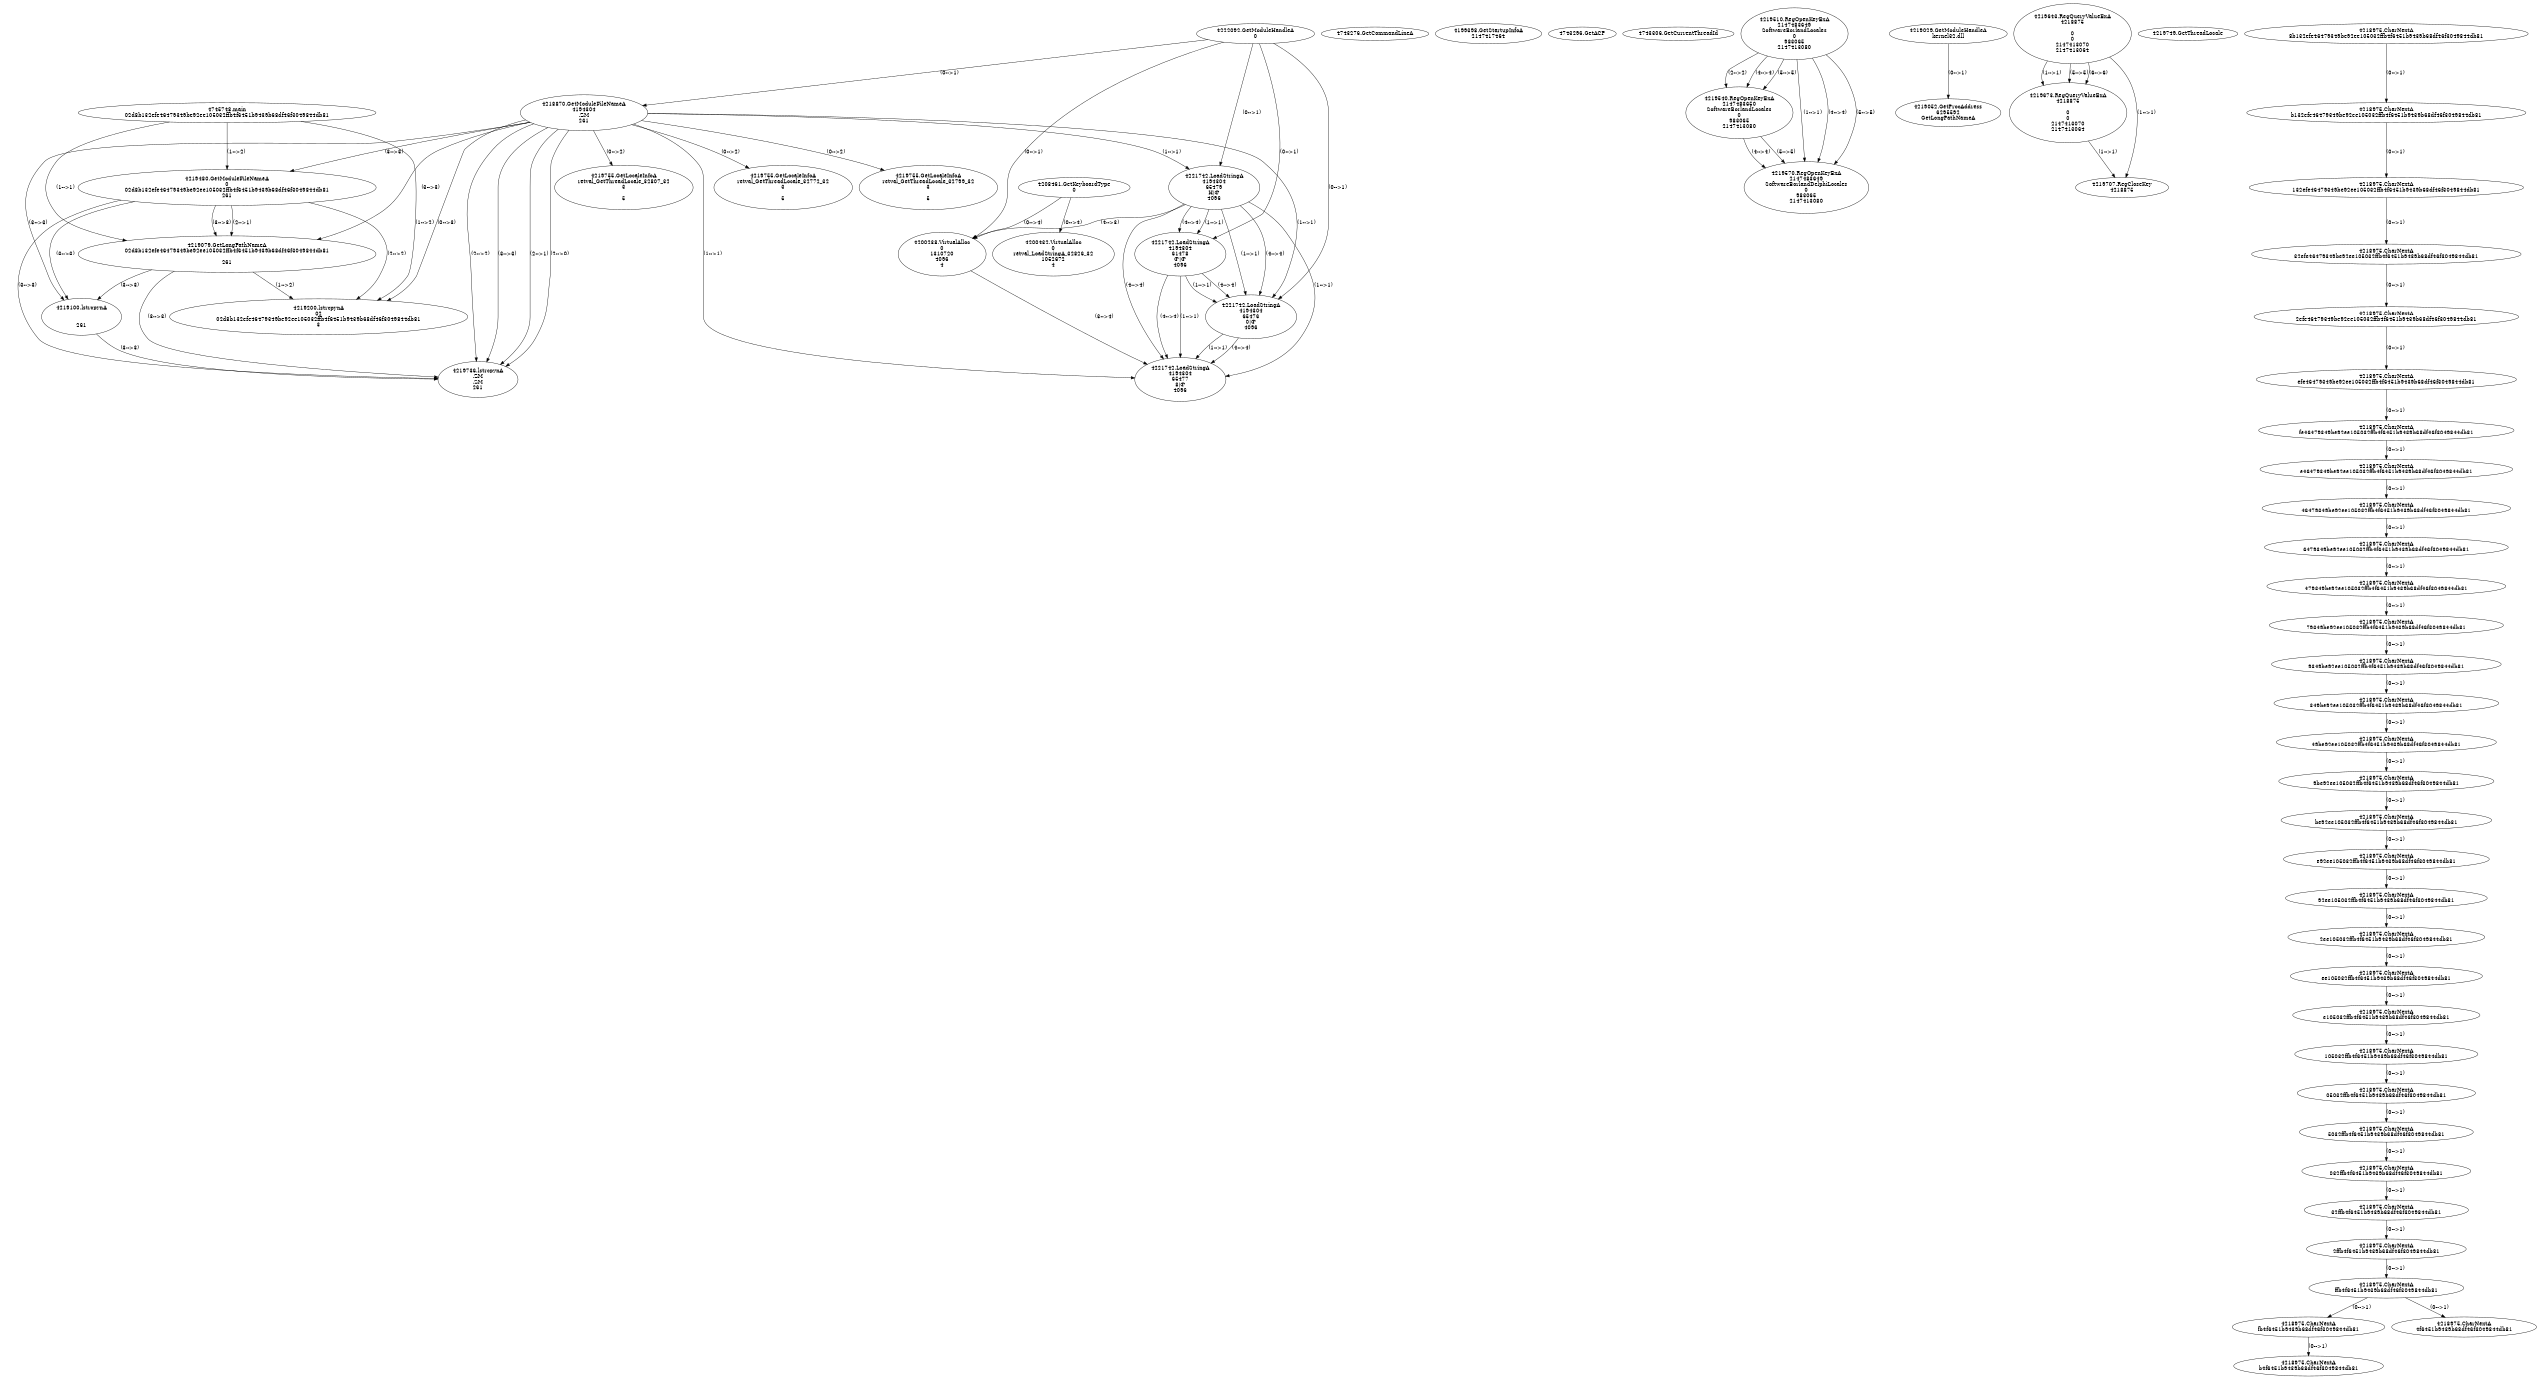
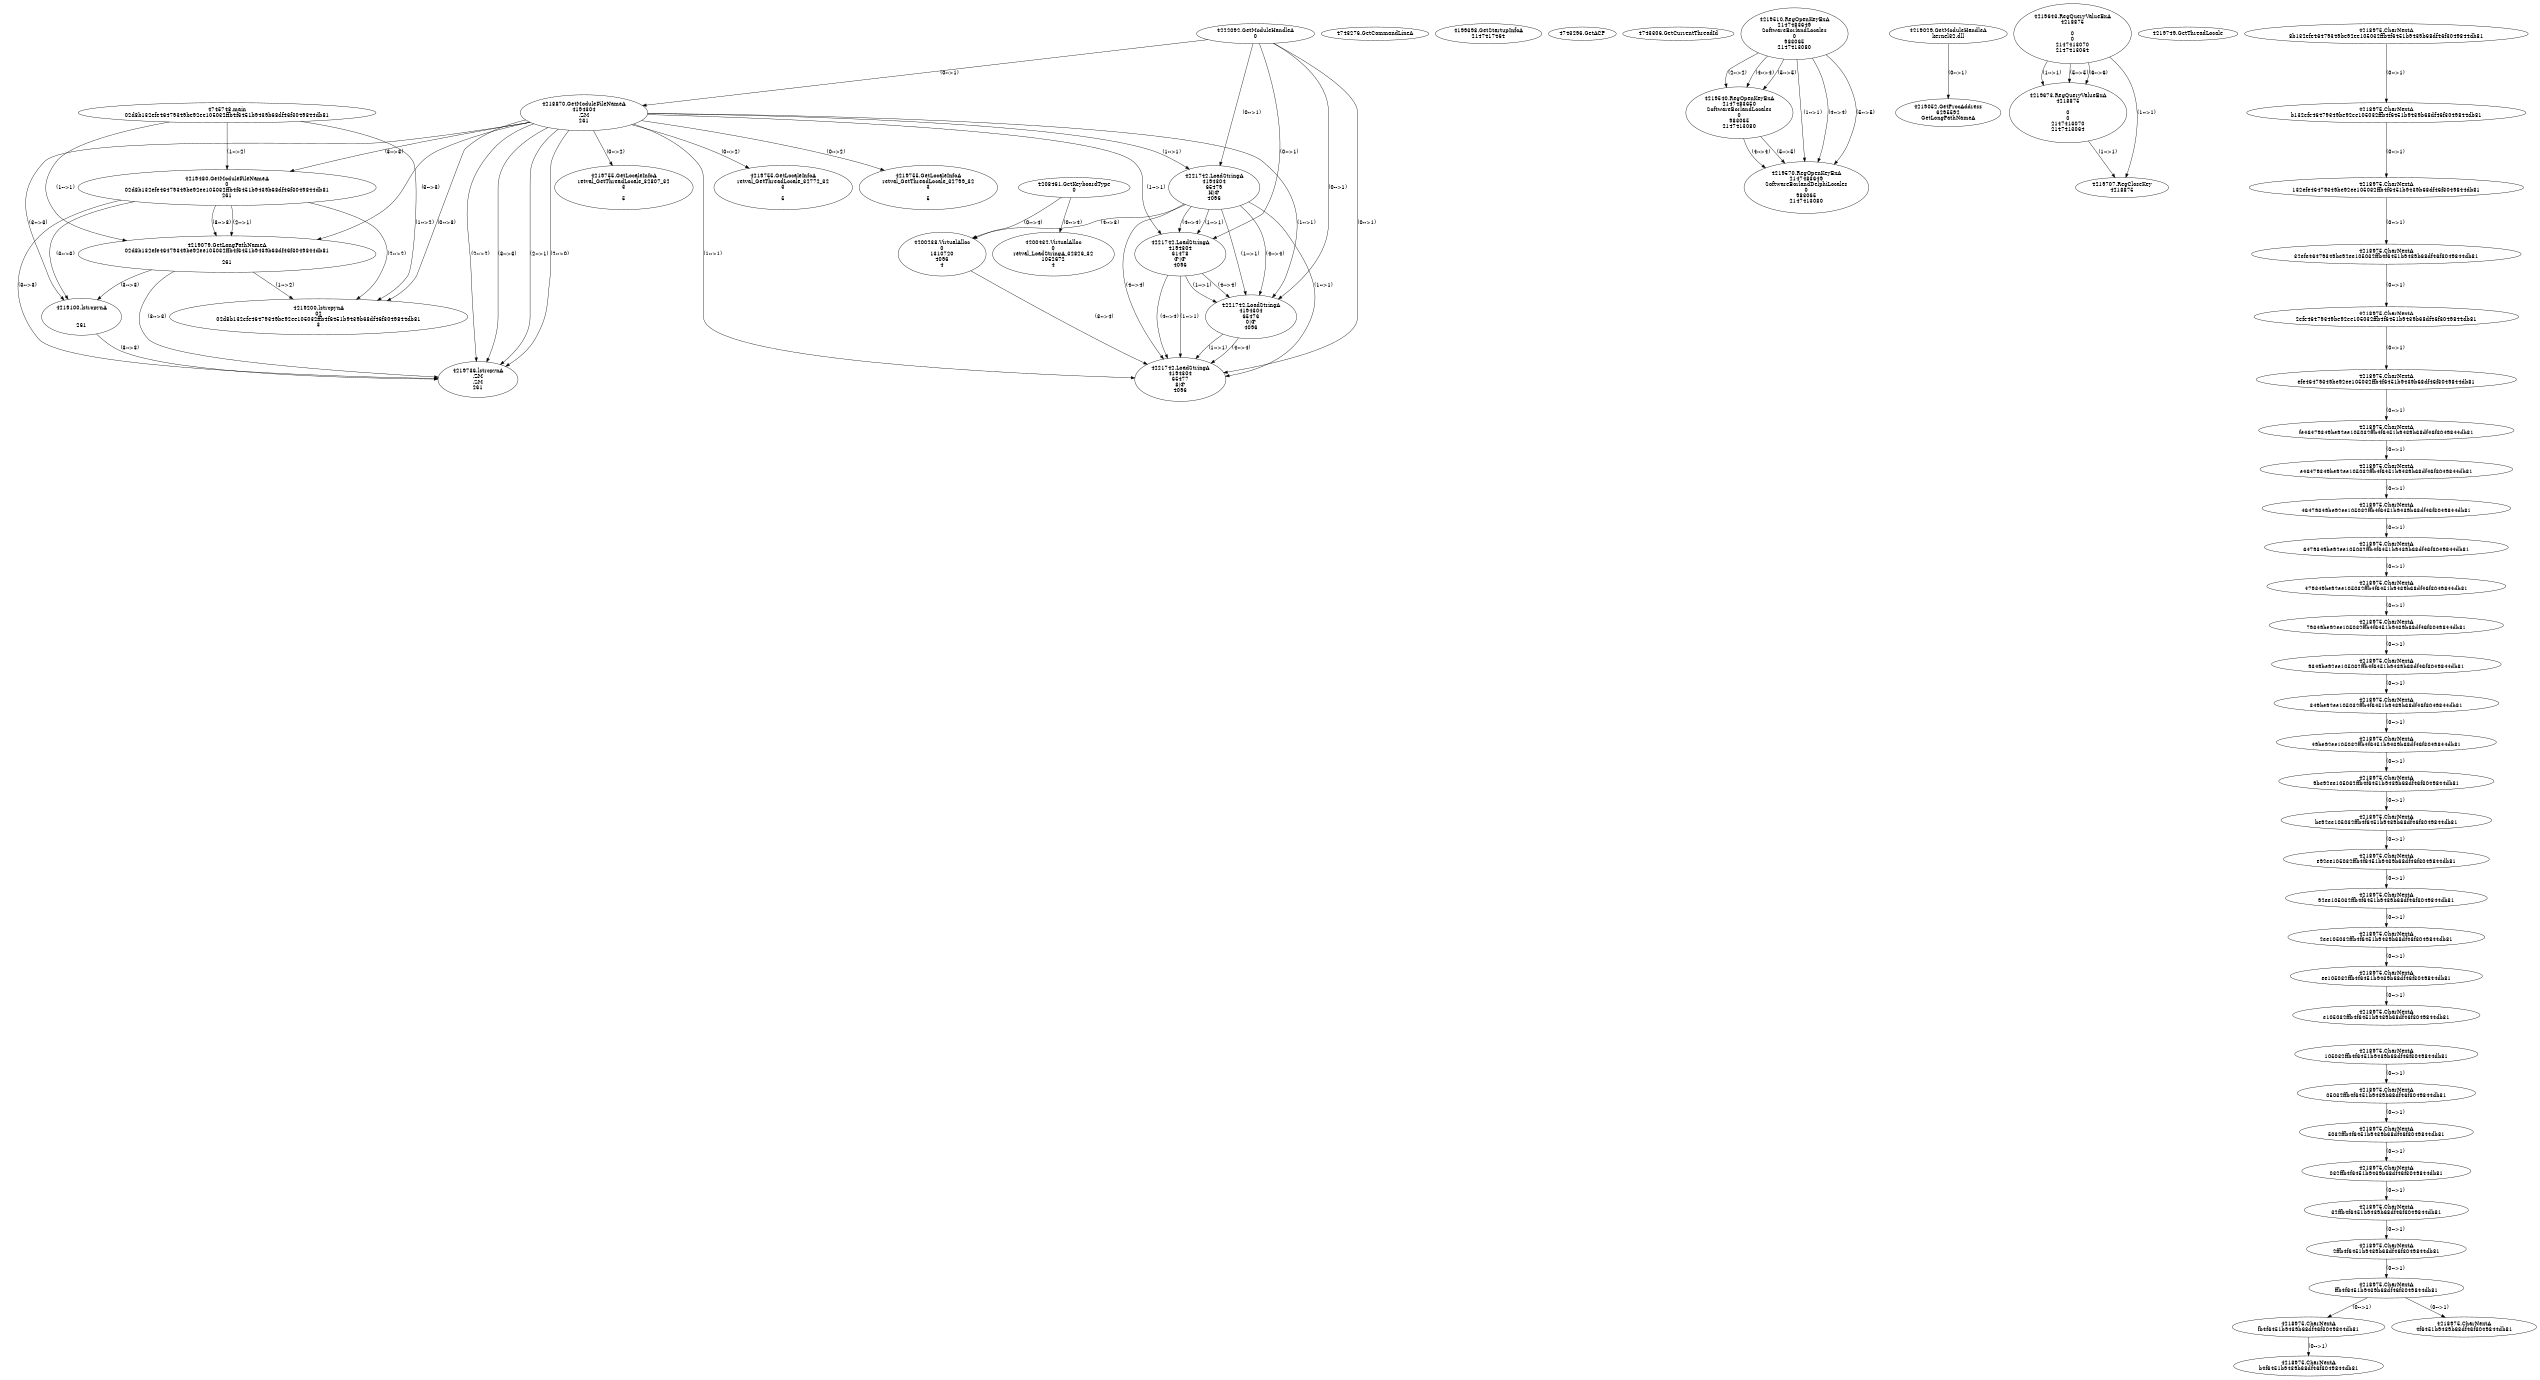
(1073, 110) -> (1358, 232)
none -> (931, 128)
(2386, 1033) -> none
